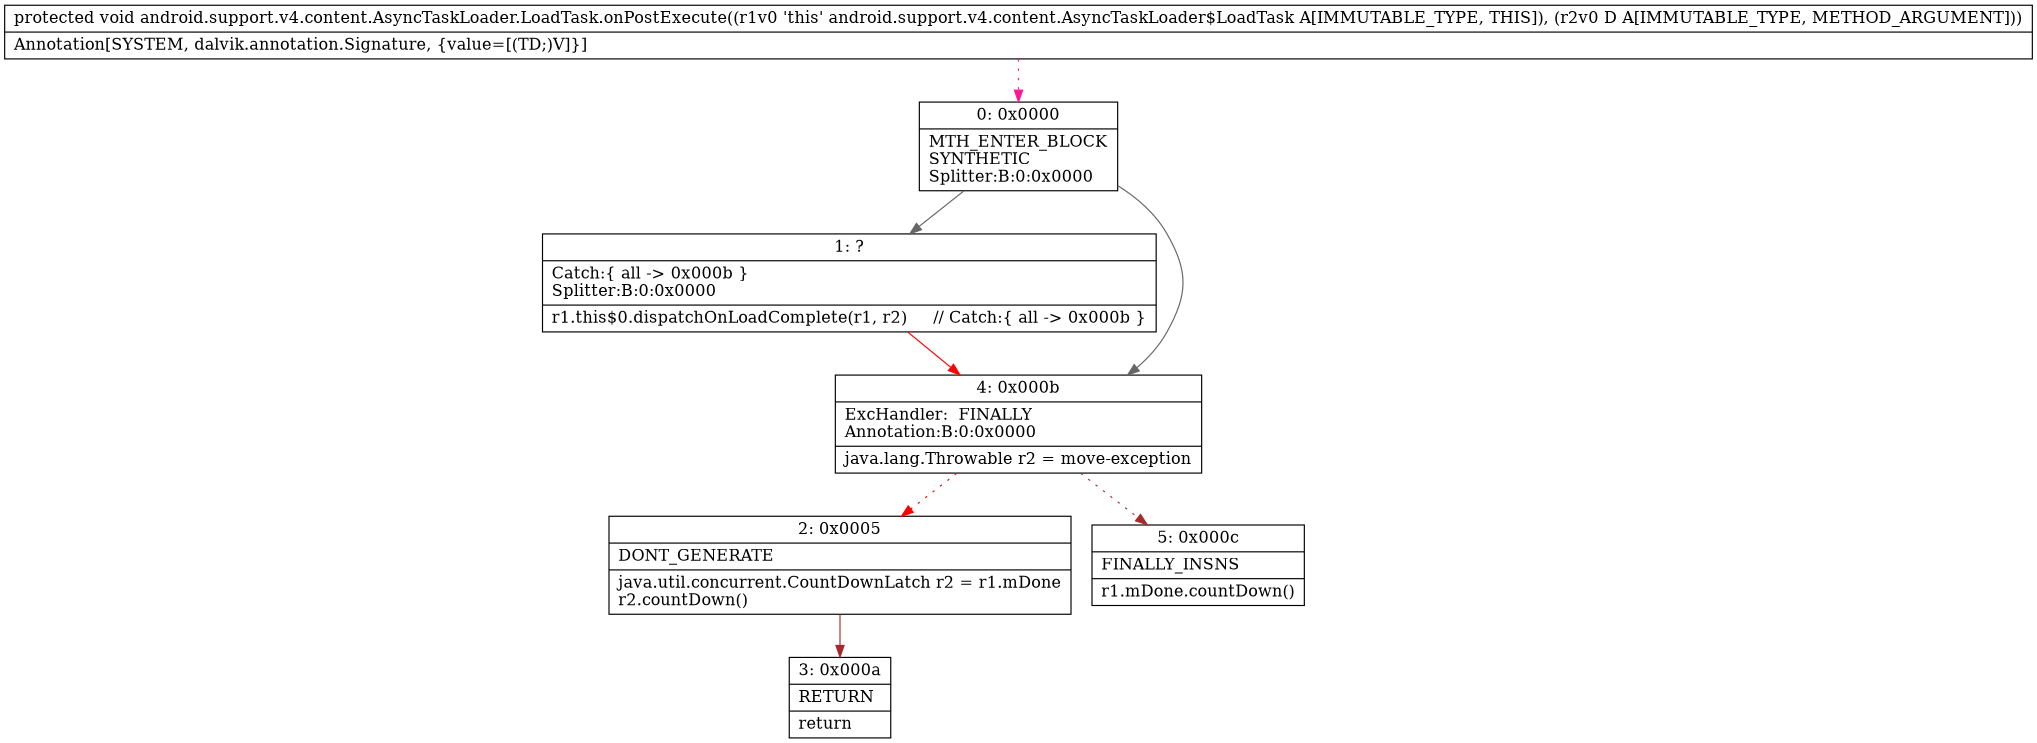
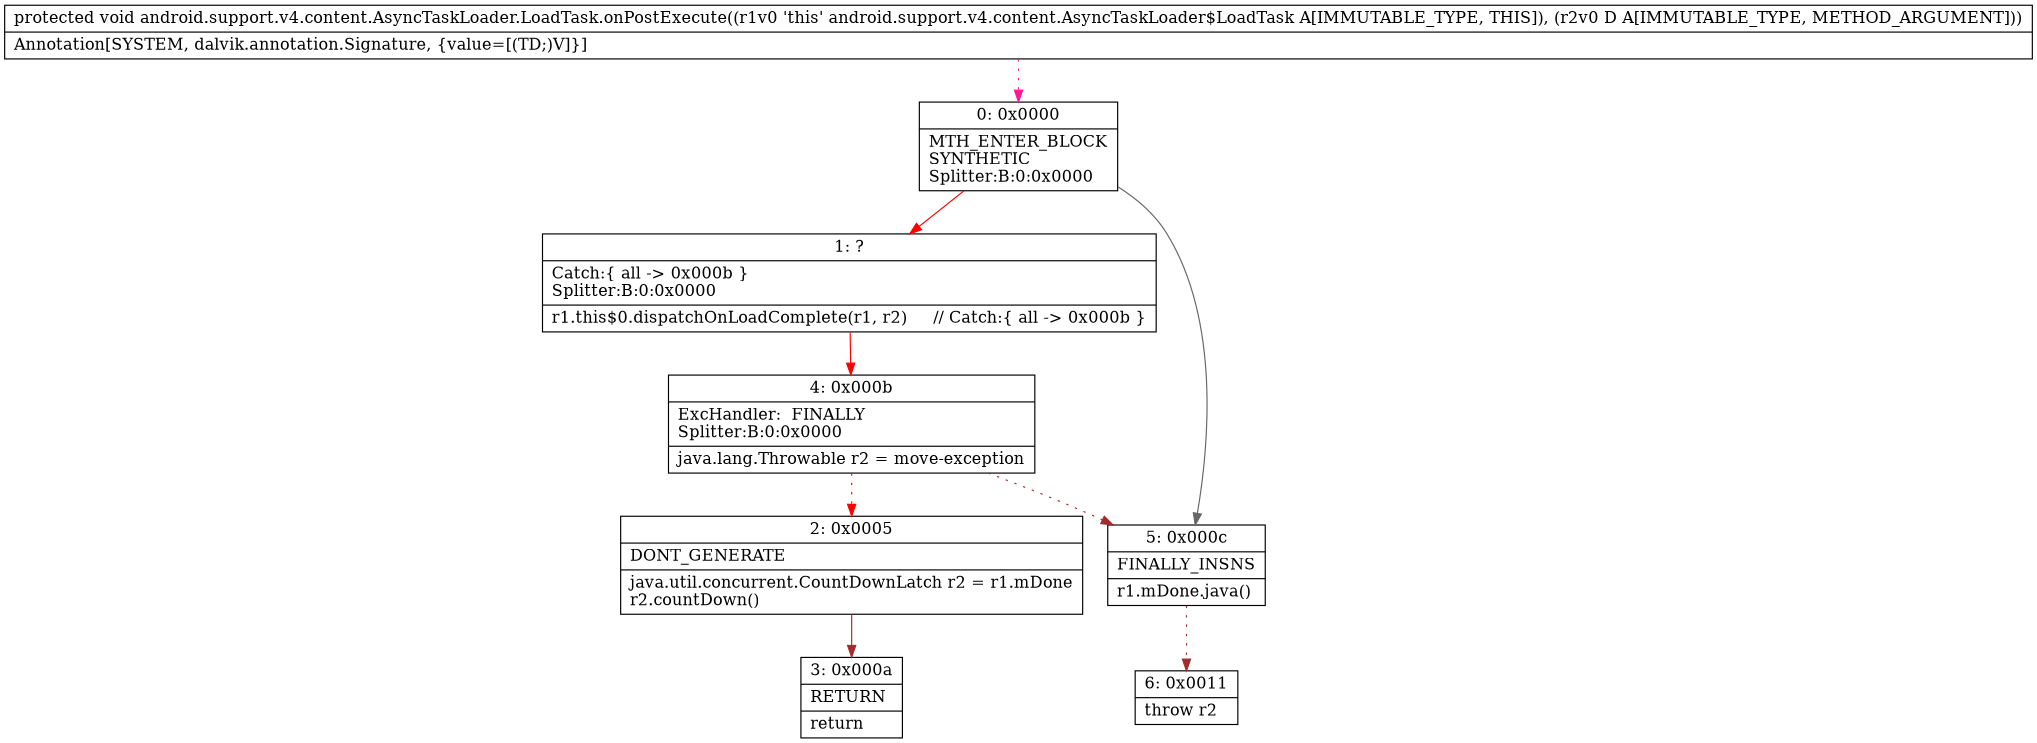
(942, 209) -> (942, 209)
(1182, 272) -> (1202, 336)
(941, 432) -> (761, 432)
(1198, 592) -> (1184, 592)
none -> (1186, 698)
